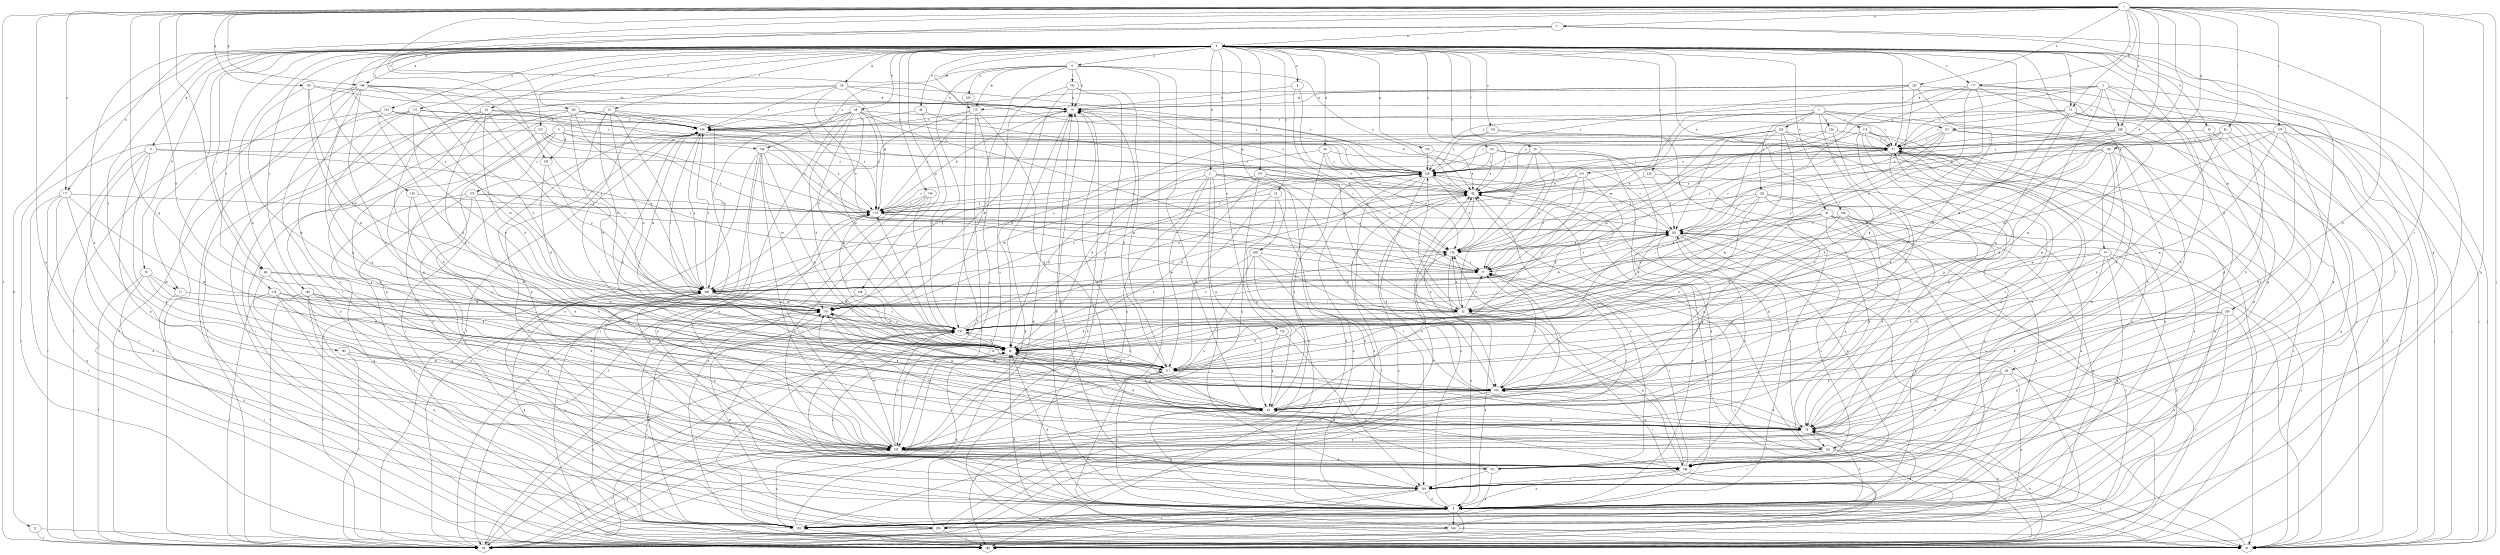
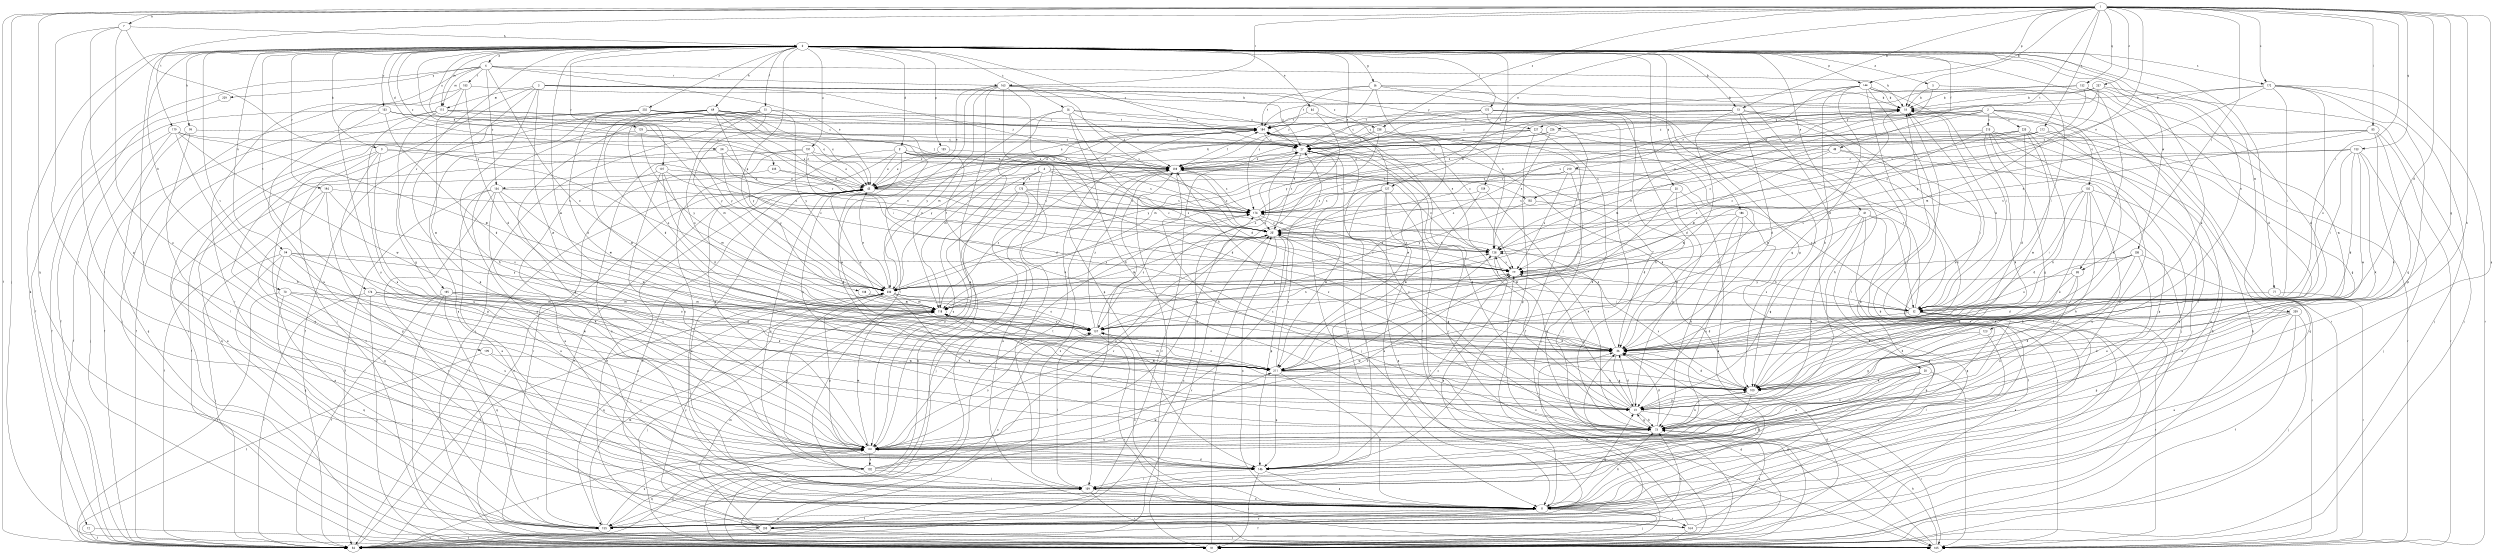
(996, 158) -> (1062, 160)
(162, 282) -> (627, 306)
(732, 361) -> (1717, 170)
(1815, 438) -> (1209, 327)
(892, 538) -> none
